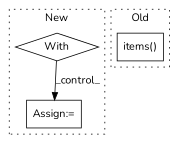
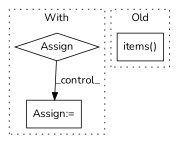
(57, 18) -> (57, 18)
(57, 47) -> (57, 47)
